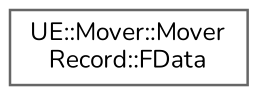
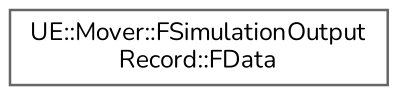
(129, 48) -> (199, 48)
